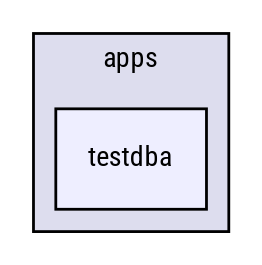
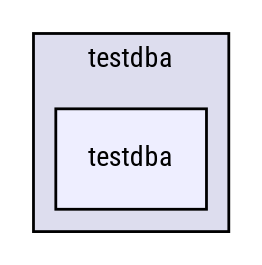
(131, 60) -> (131, 60)
